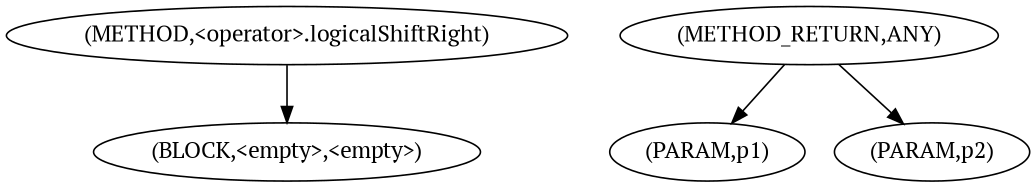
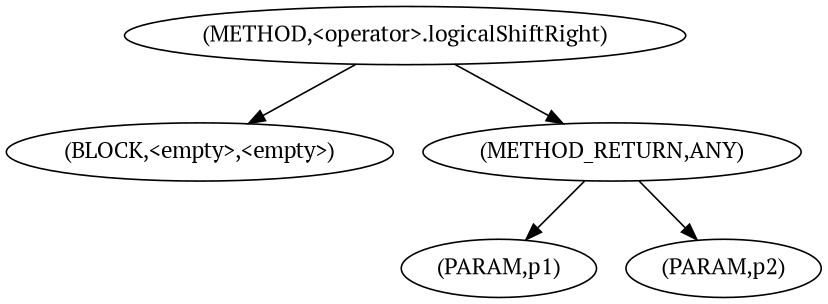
none -> (502, 90)
